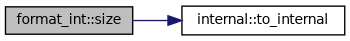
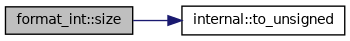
(263, 21) -> (263, 21)
